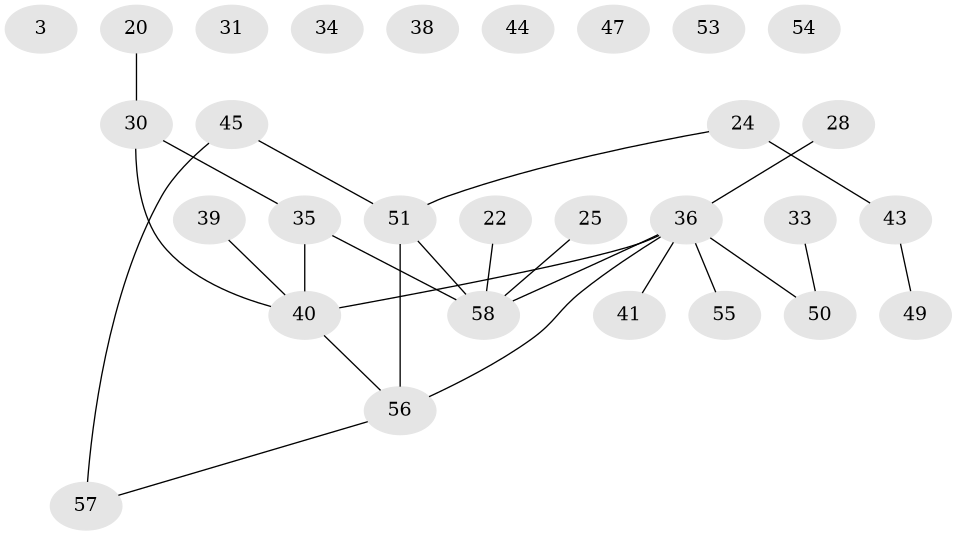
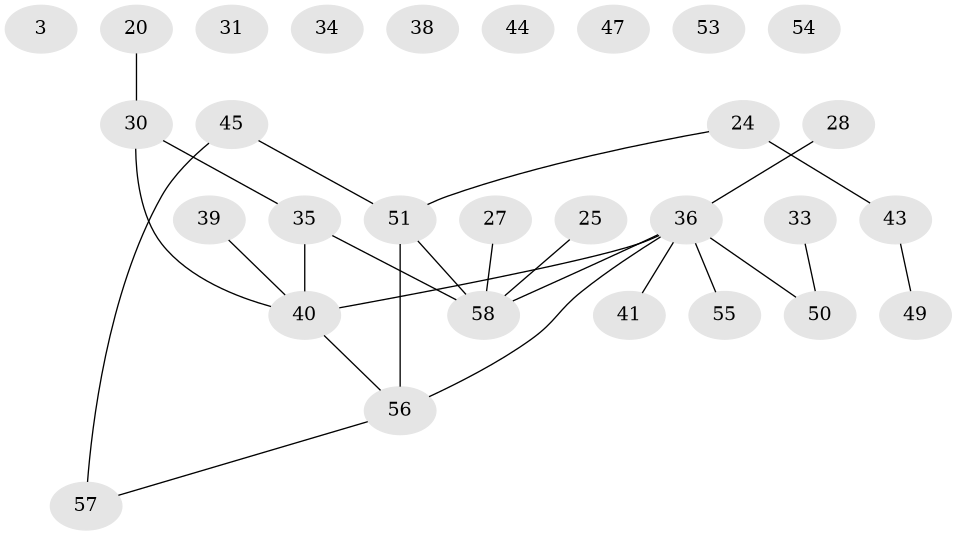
(496, 220) -> (496, 220)
